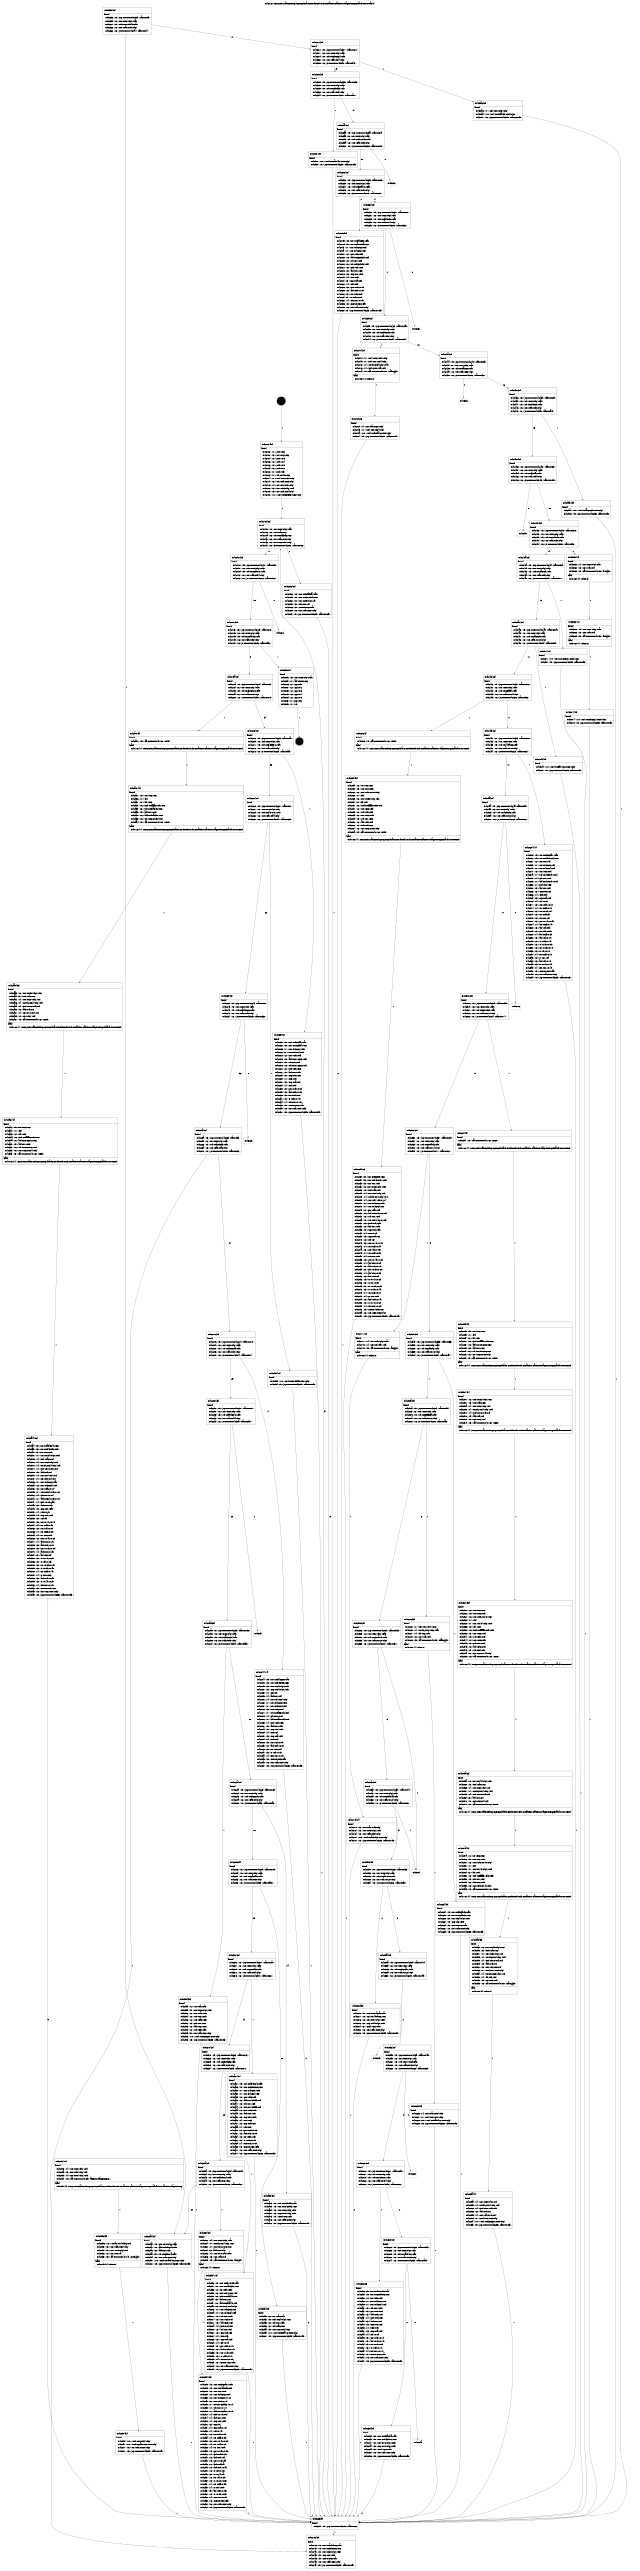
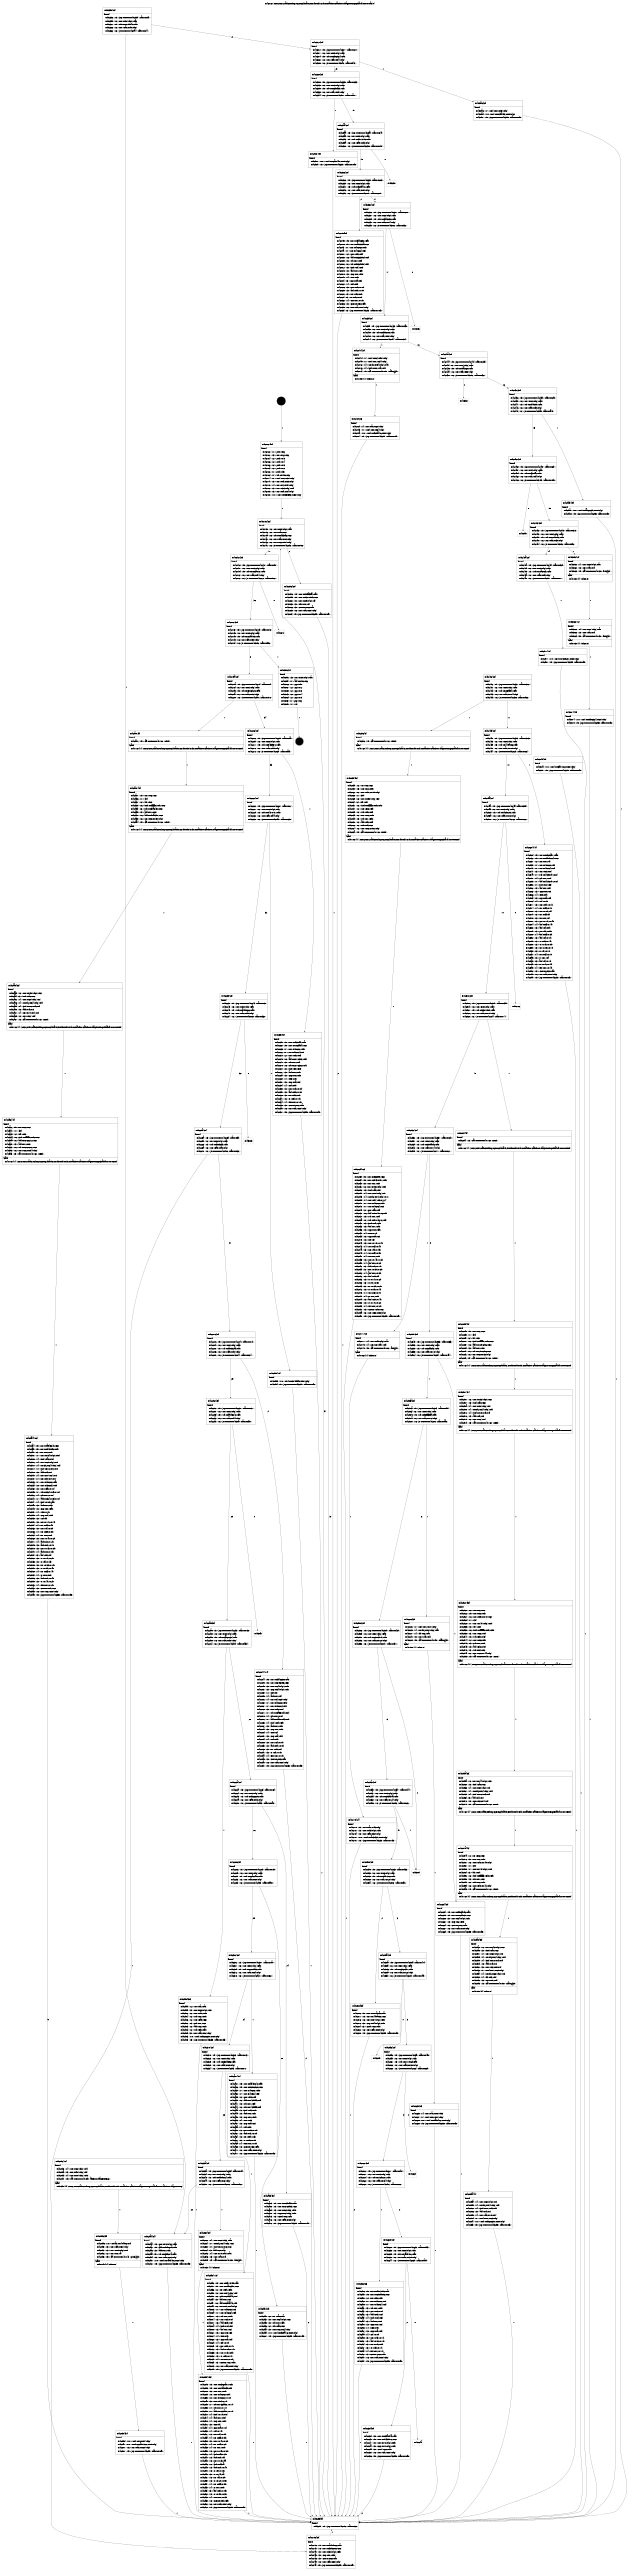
(535, 633) -> none
none -> (405, 2011)
(334, 2532) -> (331, 2533)
